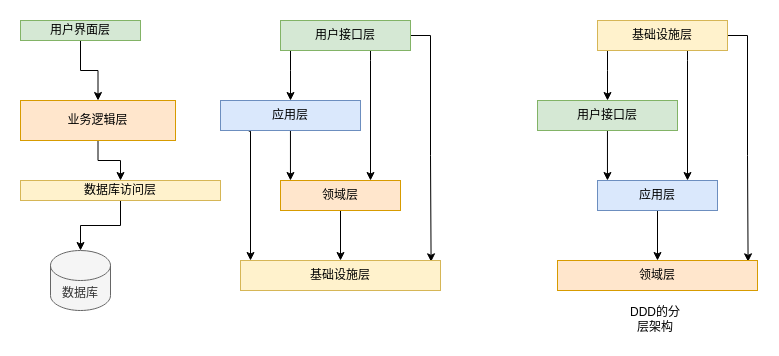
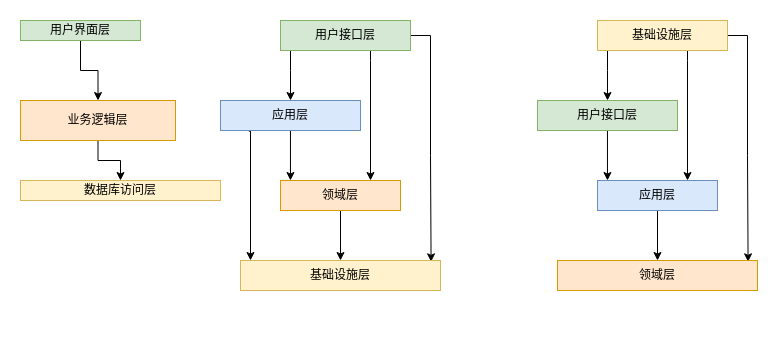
(105, 226) -> none
(81, 281) -> none
(656, 320) -> none
